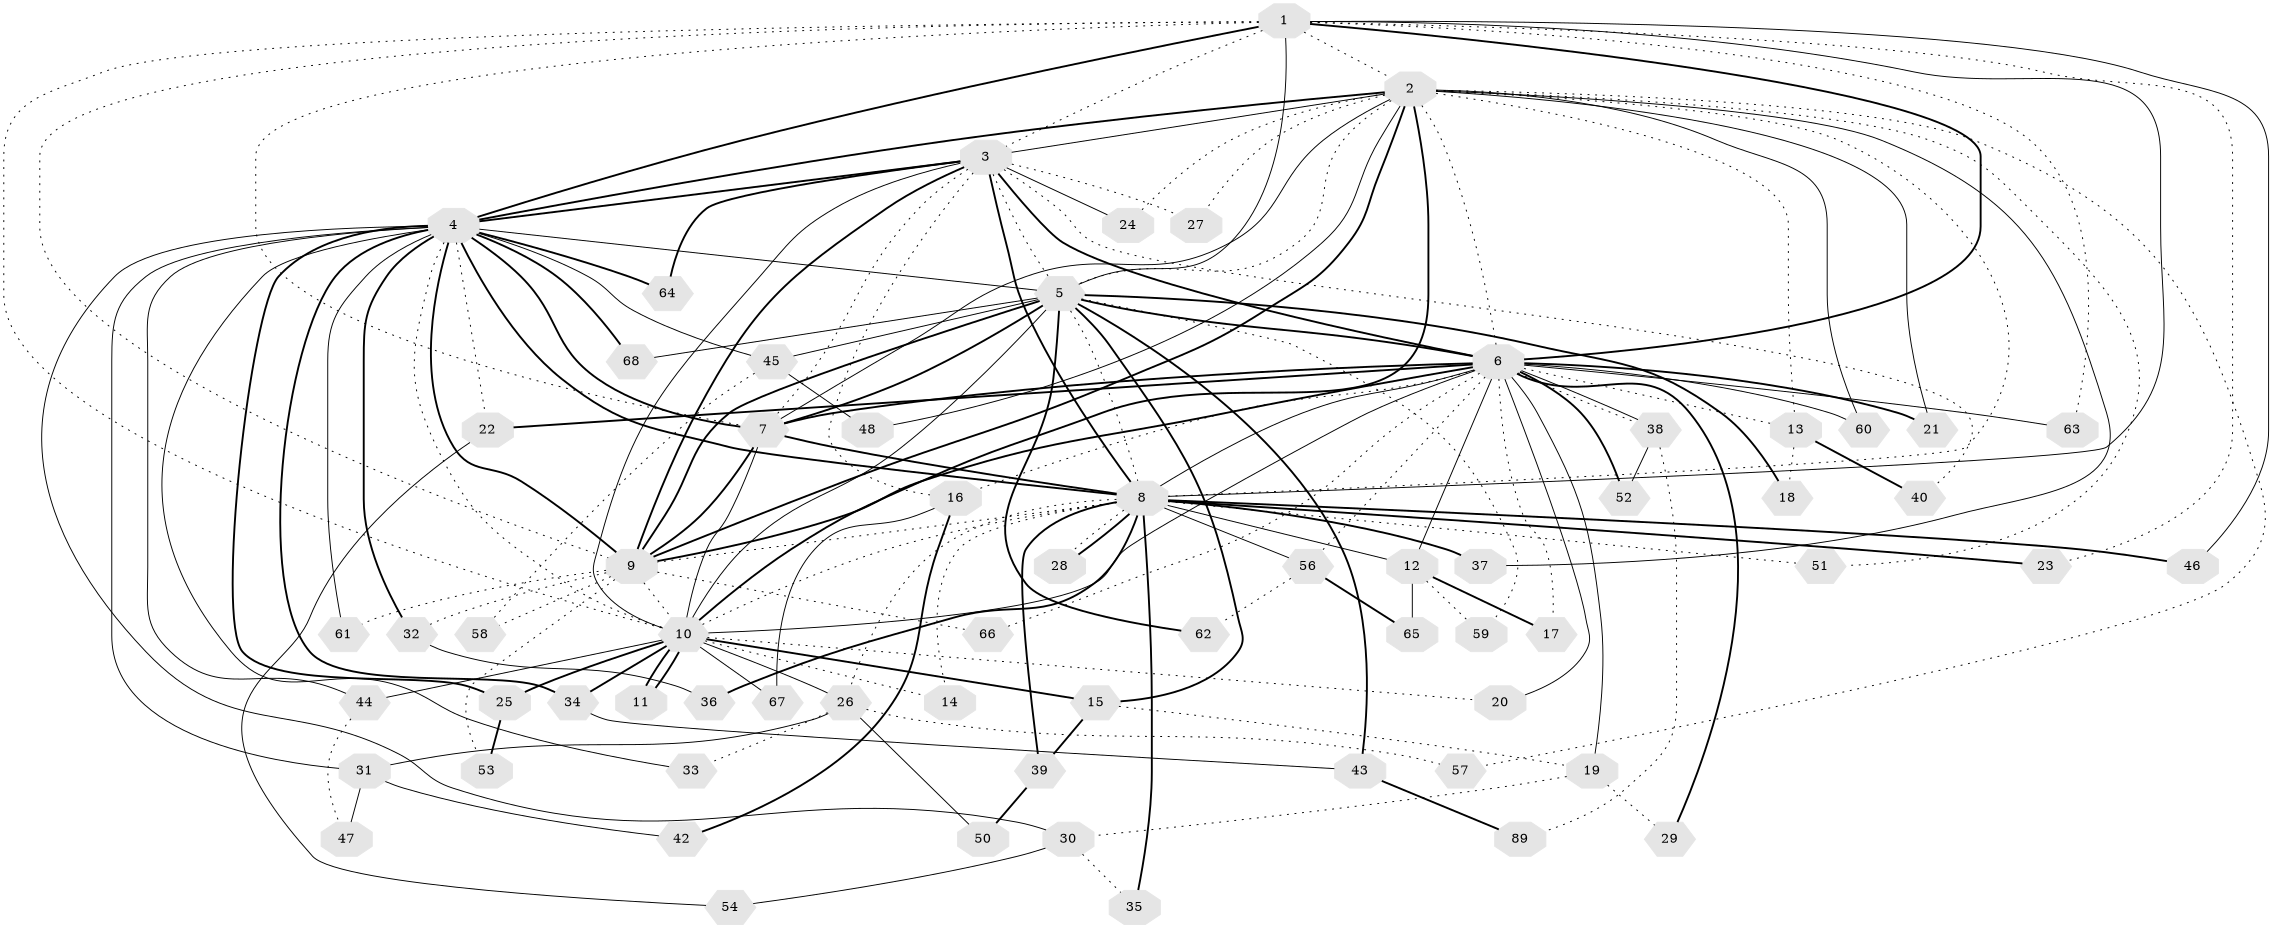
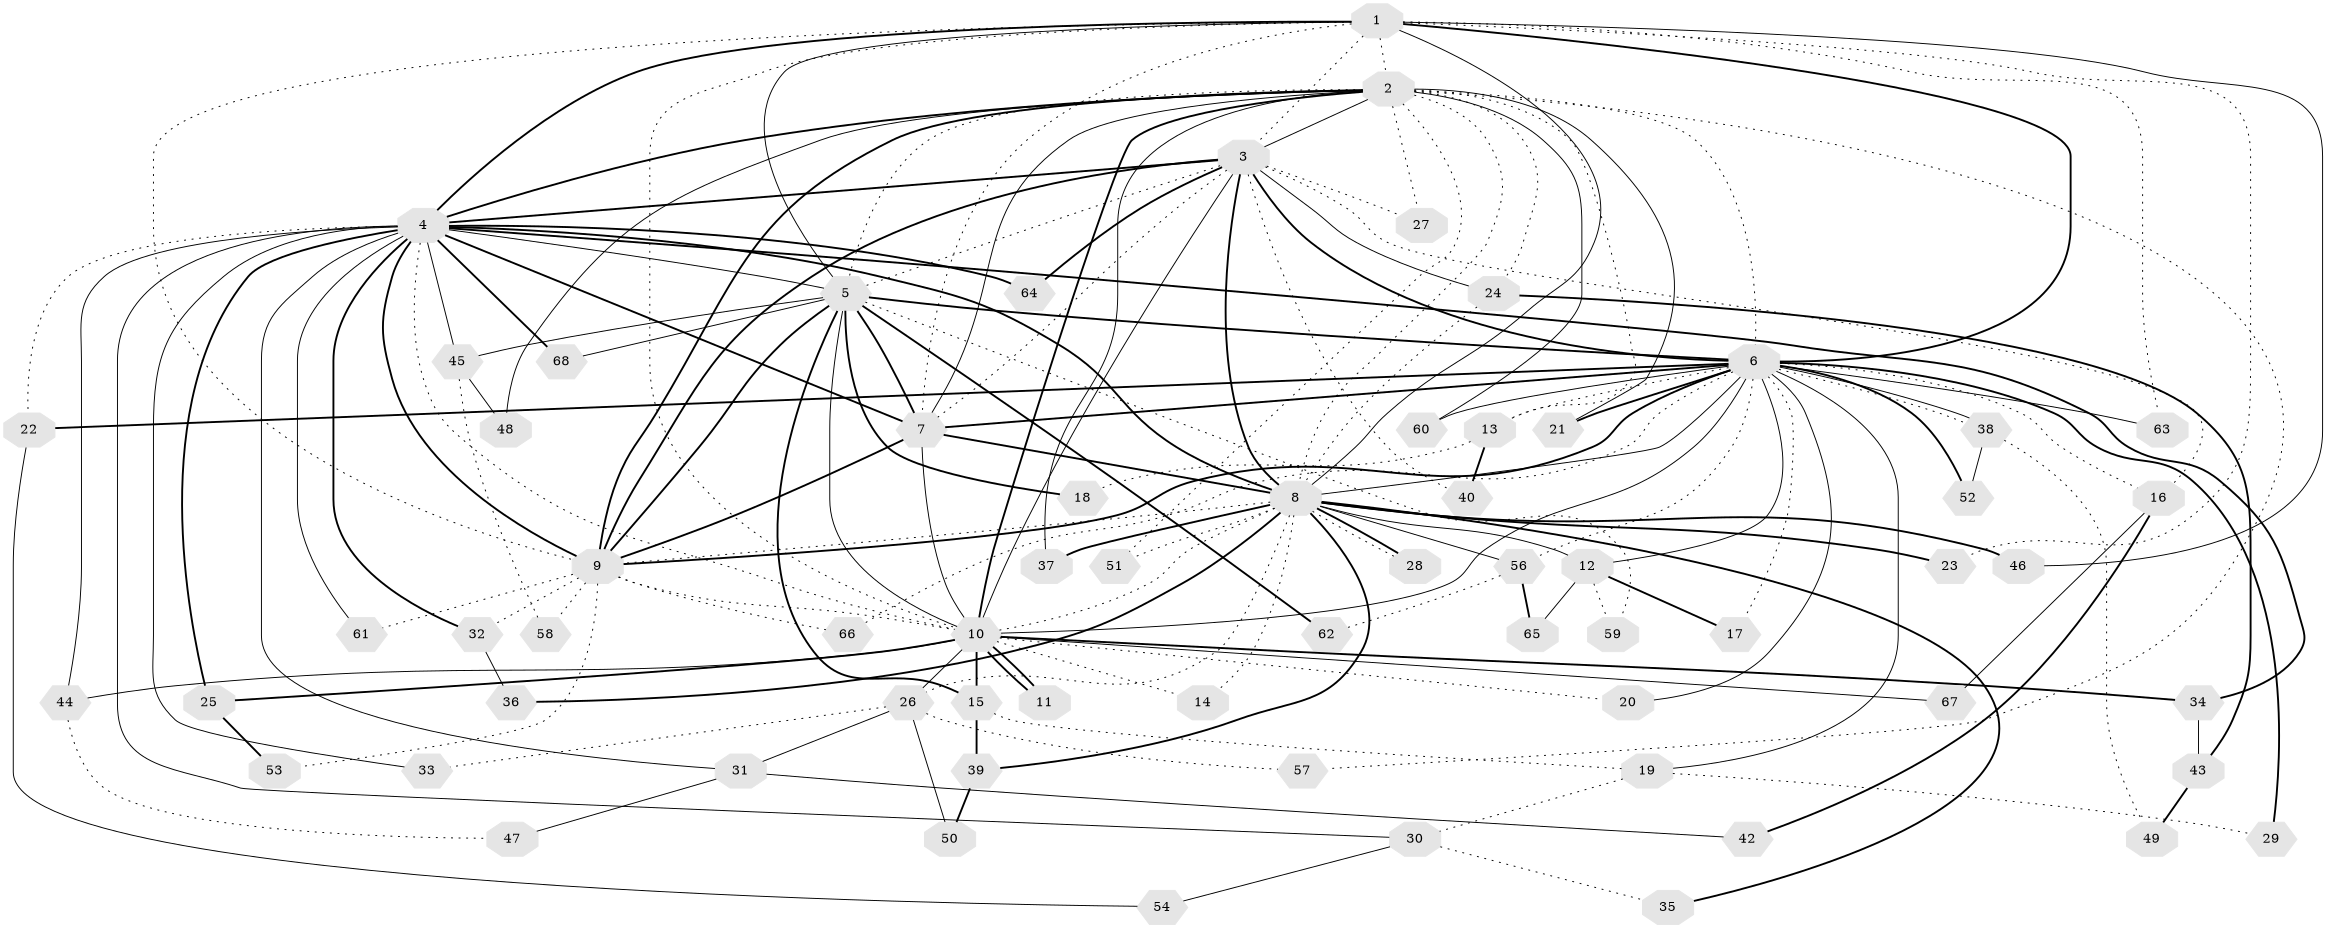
(1111, 398) -> (1383, 386)
(1300, 483) -> (2214, 429)
(1520, 839) -> (2152, 839)
